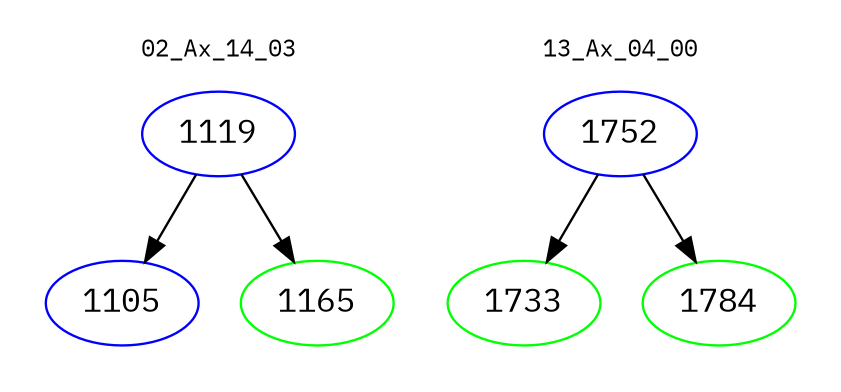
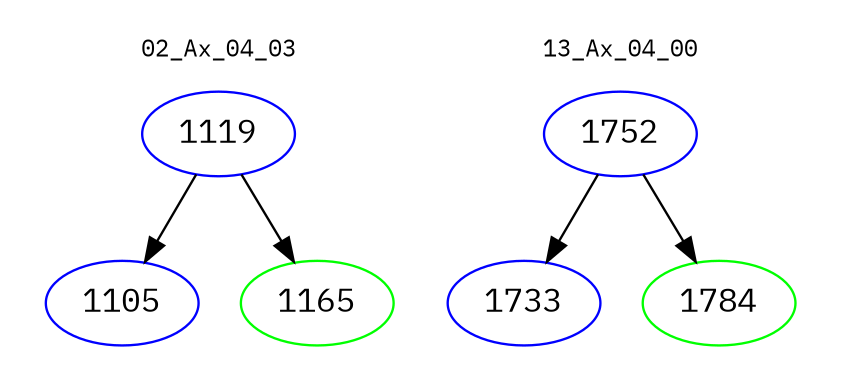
(220, 51) -> (220, 51)
(524, 303) -> (524, 303)
